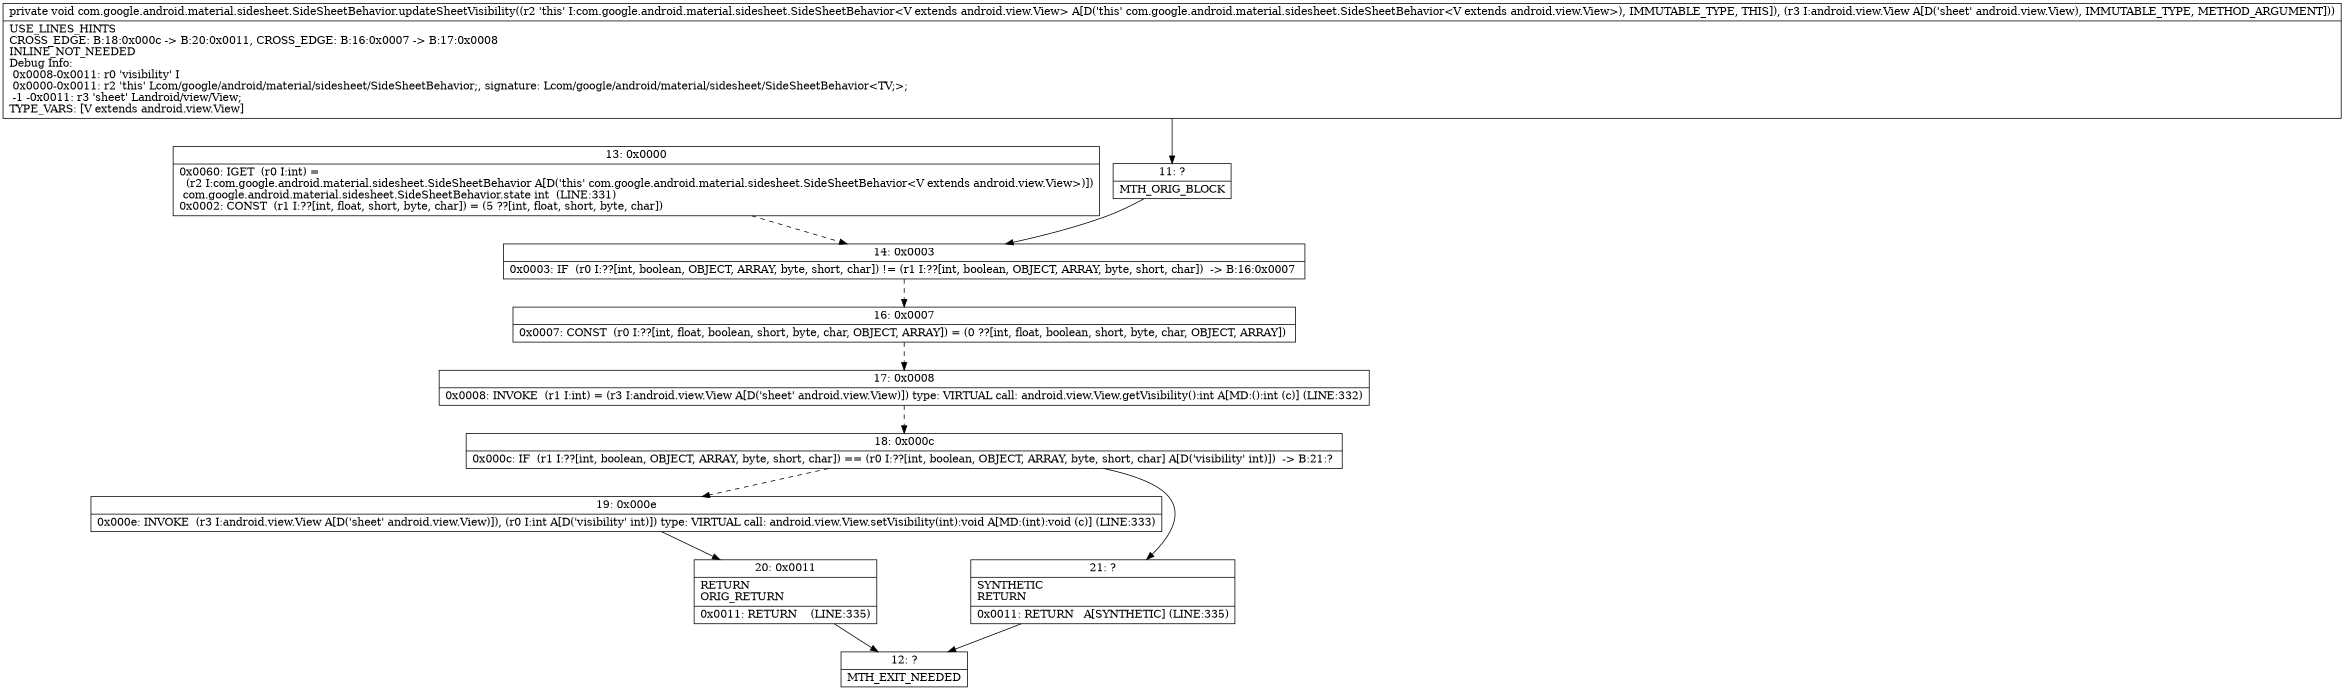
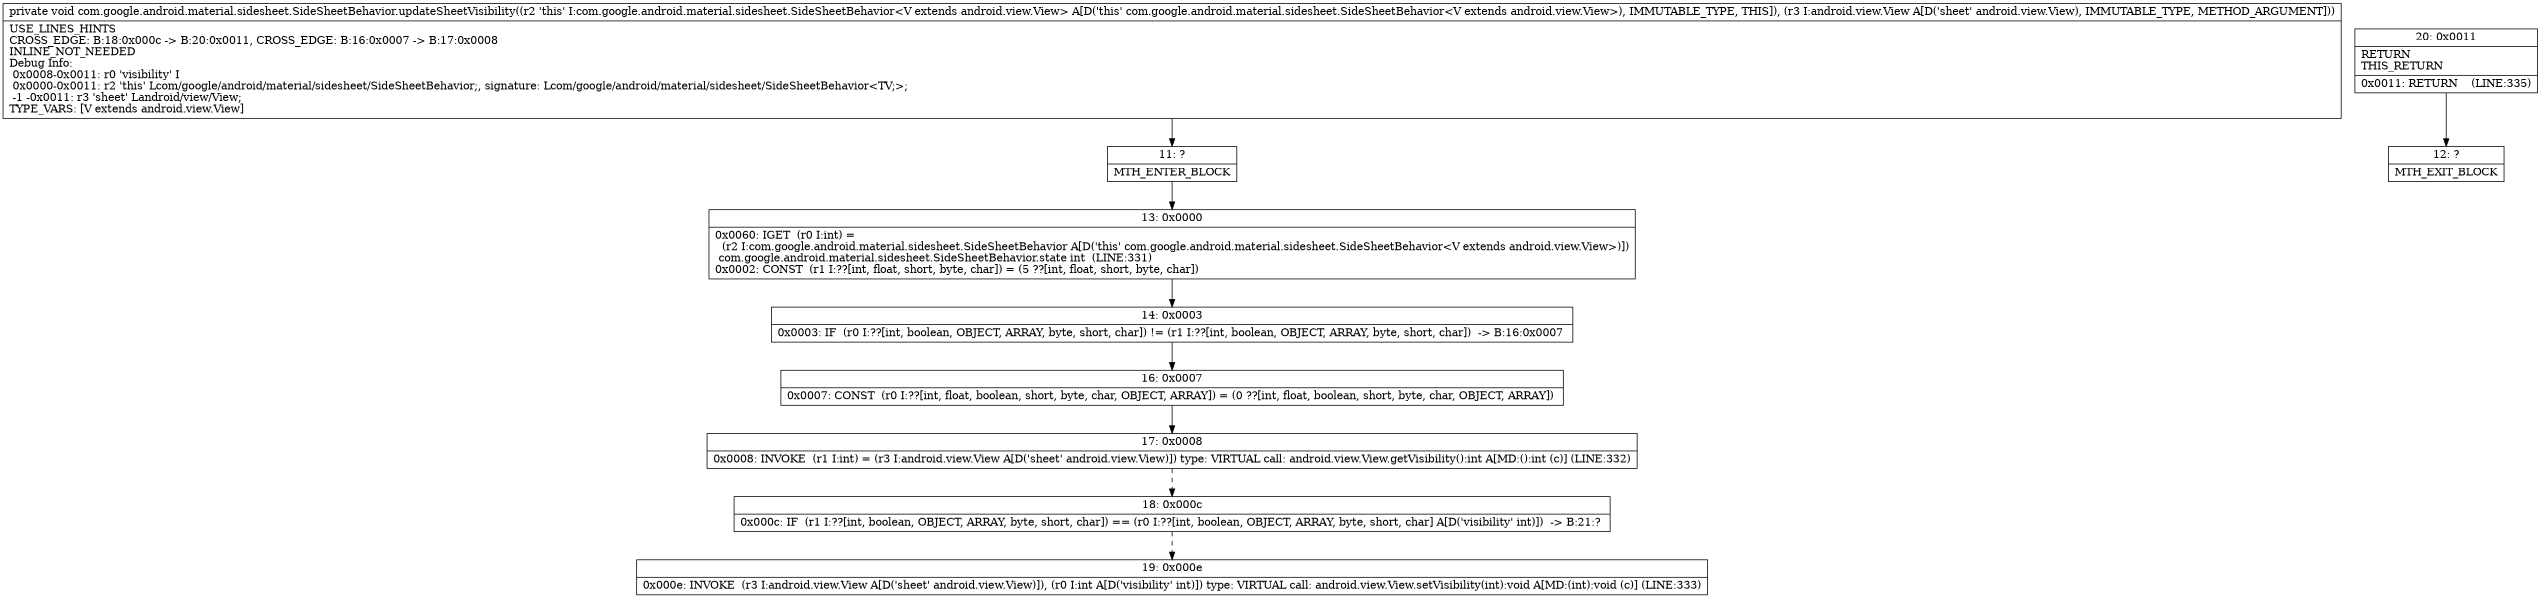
(1172, 190) -> (1172, 172)
(1080, 225) -> (1172, 192)
(796, 229) -> (1172, 289)
(904, 289) -> (1172, 352)
(904, 352) -> (1172, 416)
(687, 544) -> none
(1103, 592) -> none
(742, 597) -> (2402, 66)
(904, 678) -> (2446, 172)
